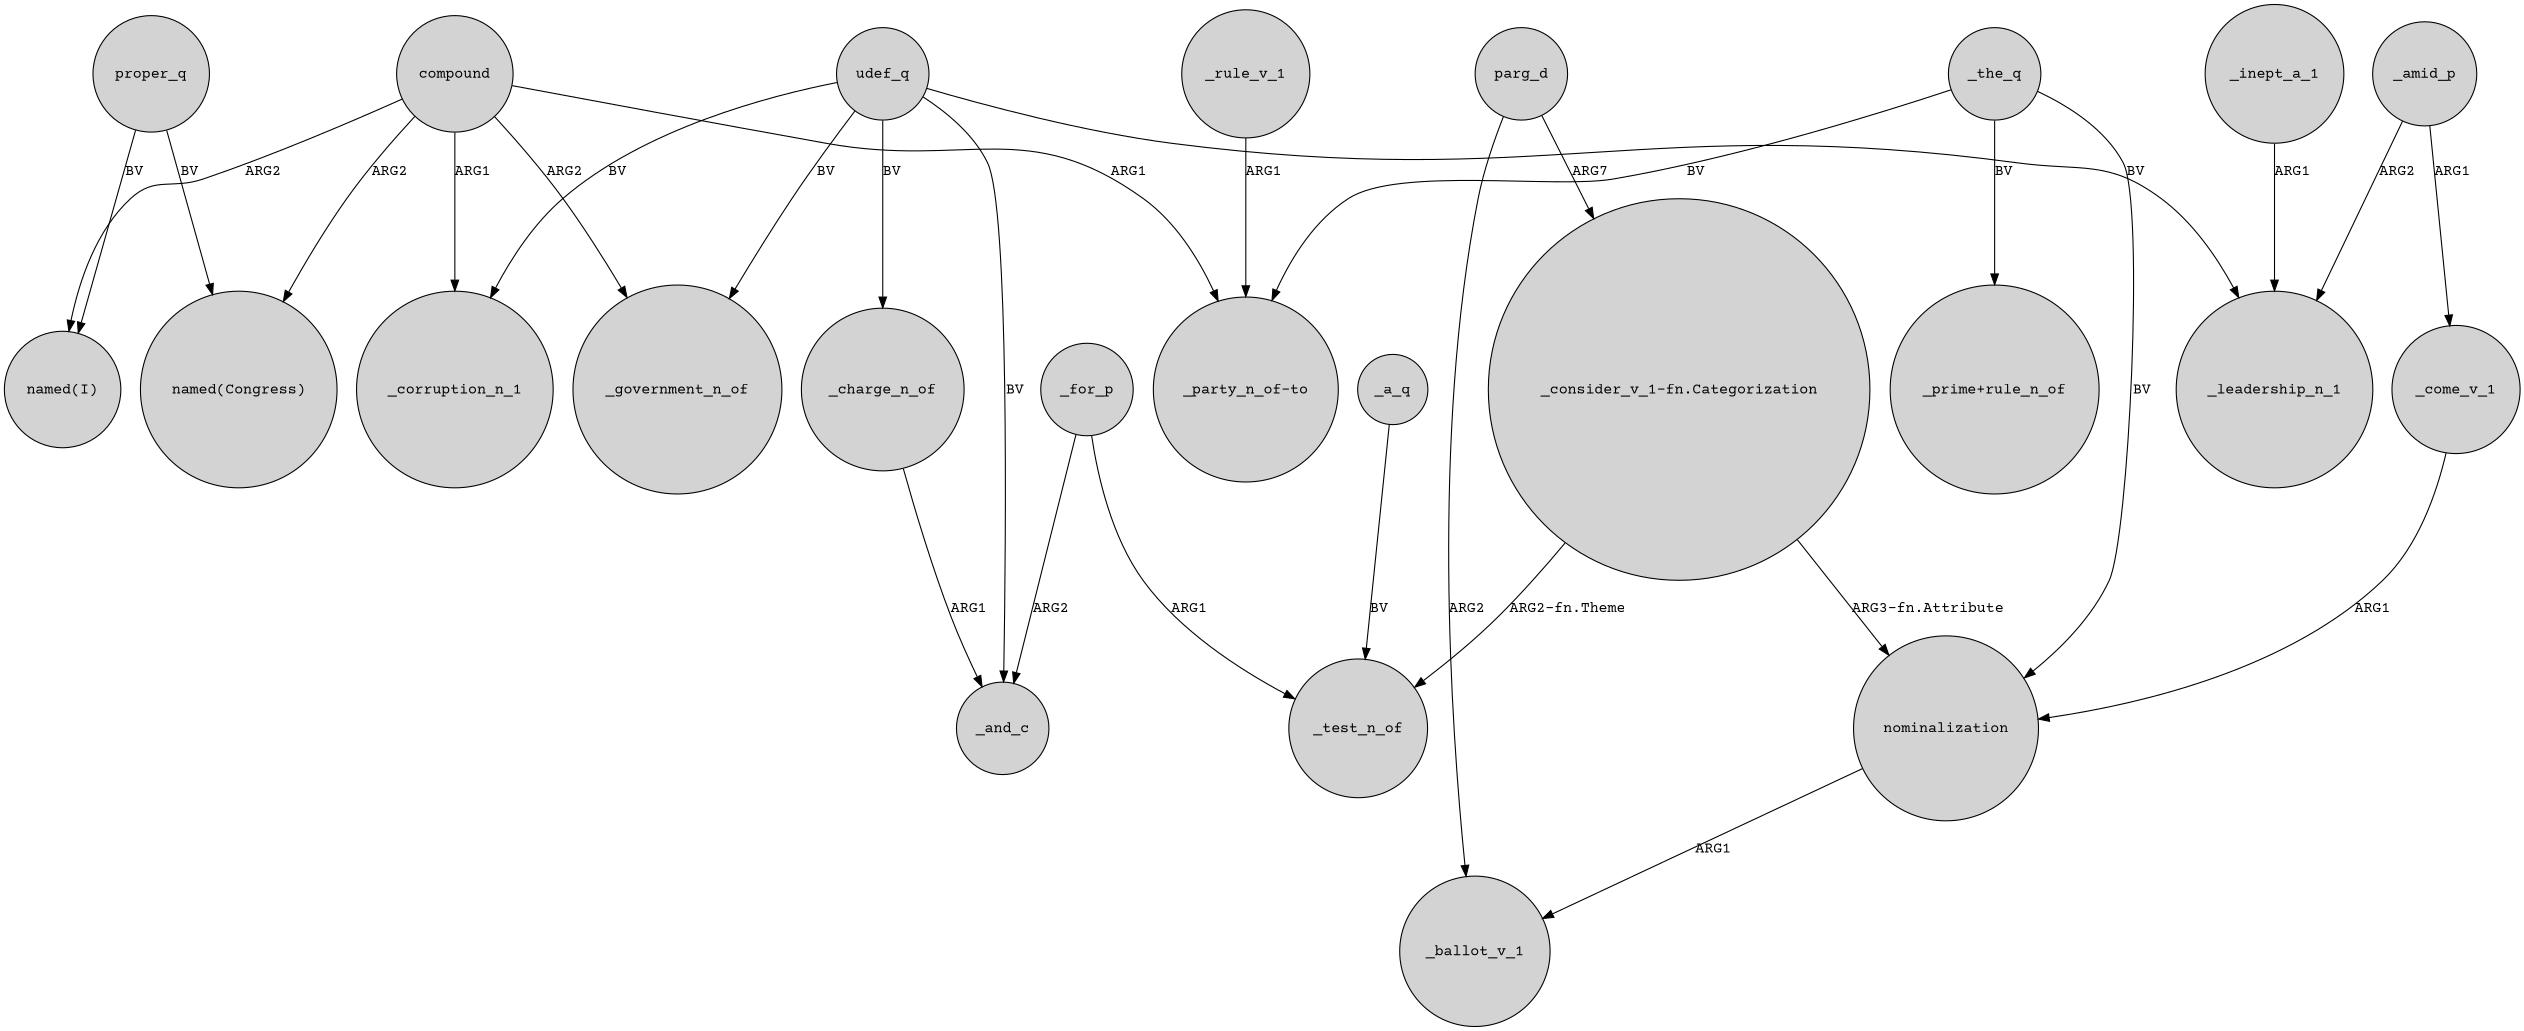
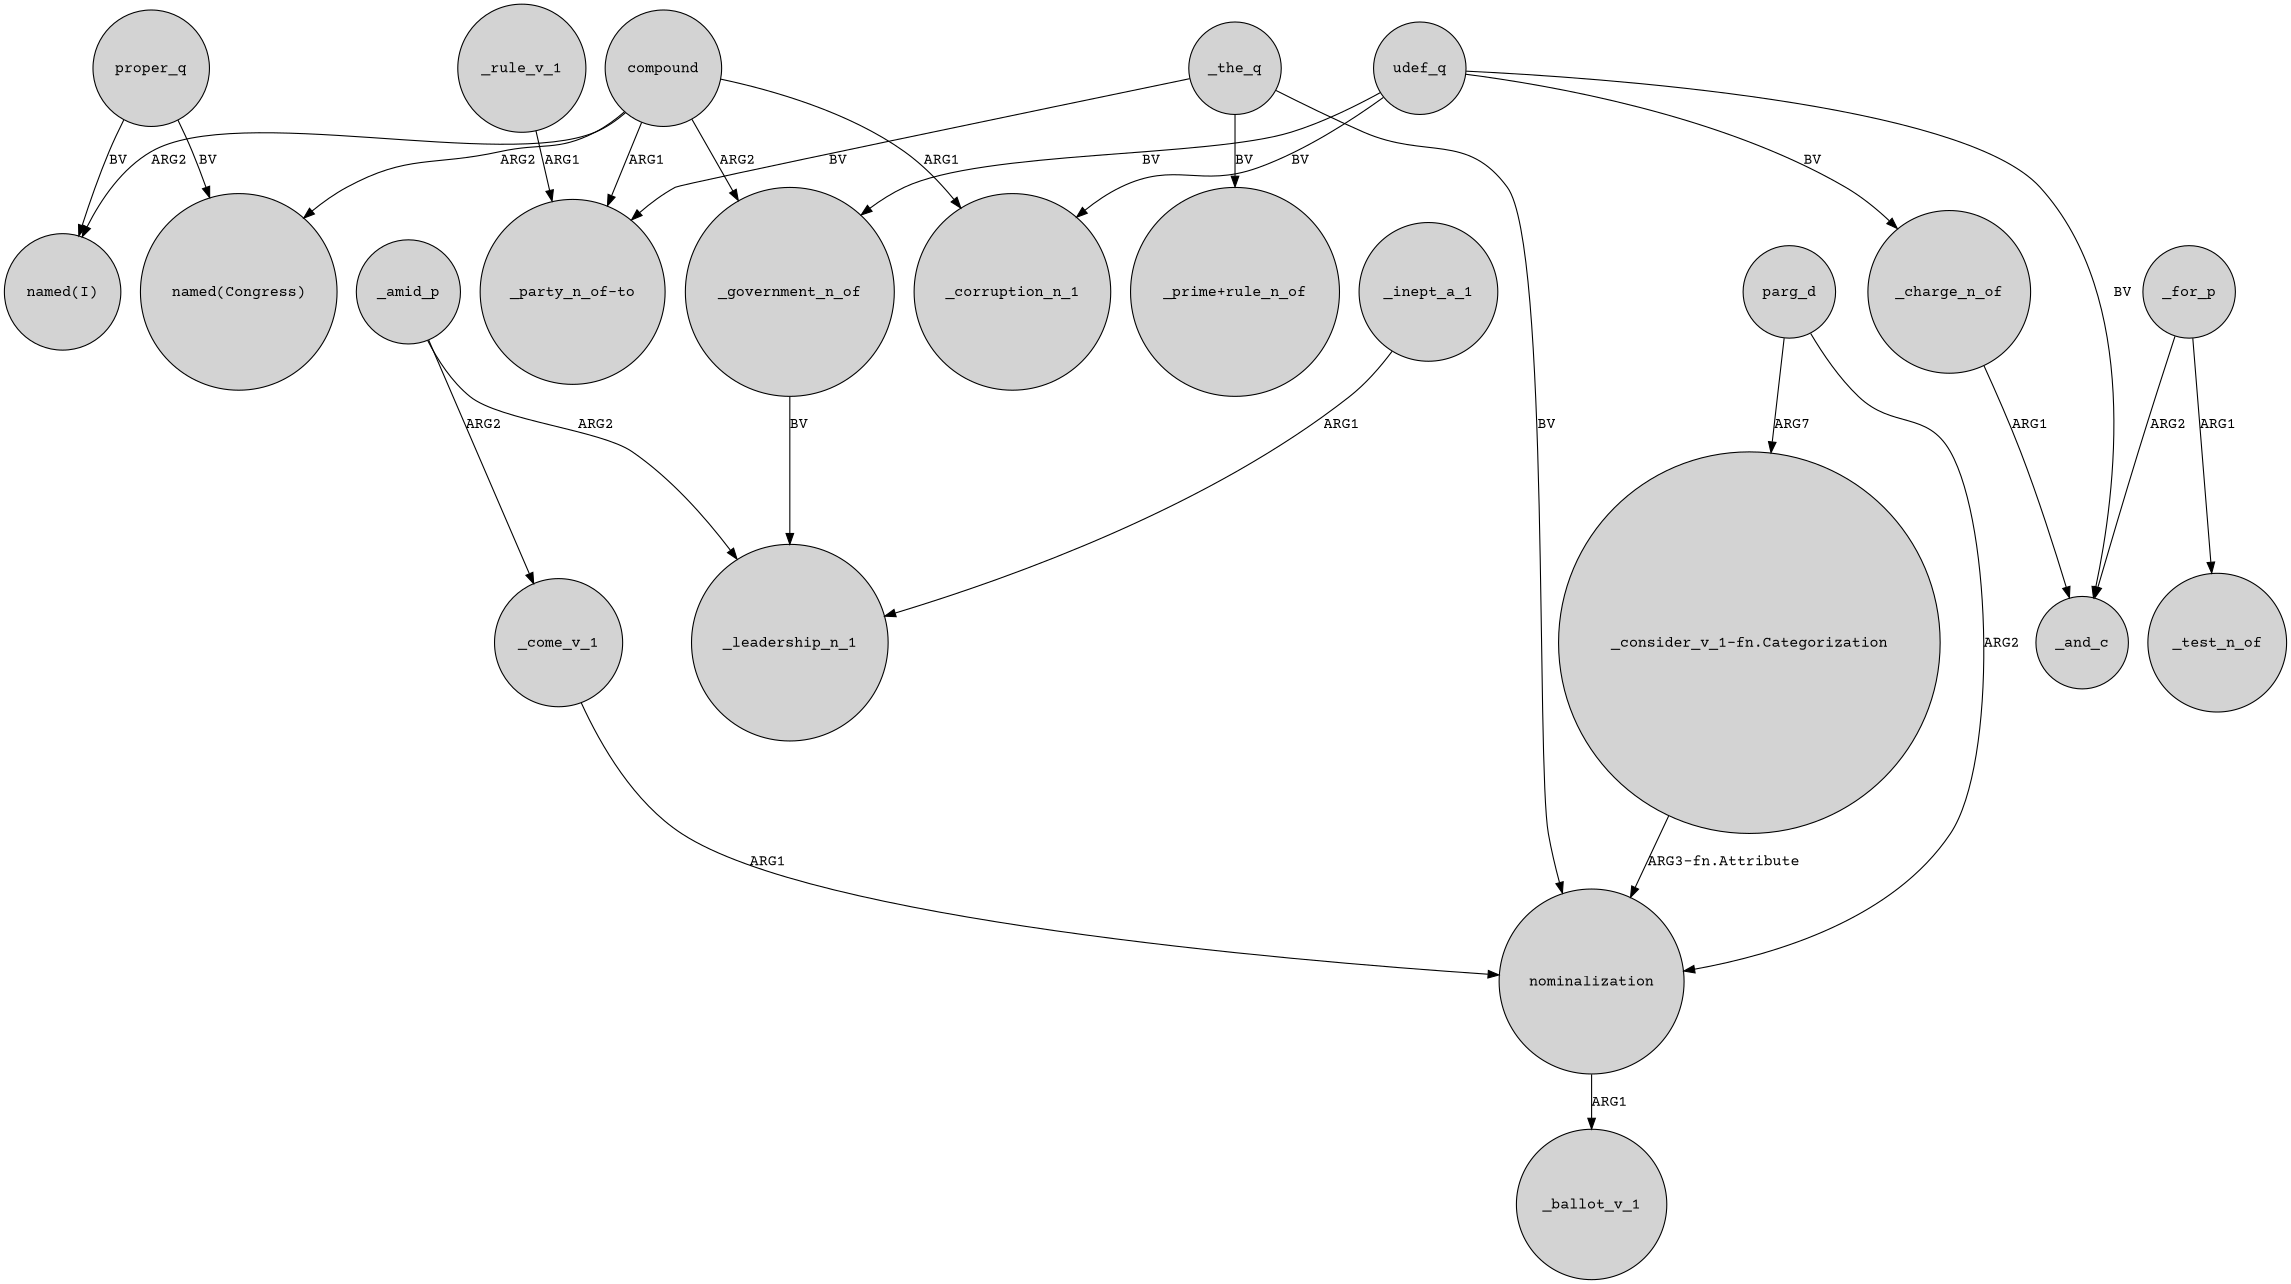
(1602, 152) -> (790, 465)
(2453, 171) -> (484, 424)
(1393, 390) -> none
(1450, 488) -> (1982, 697)
(1499, 616) -> none
